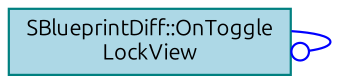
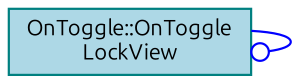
(150, 42) -> (130, 42)
